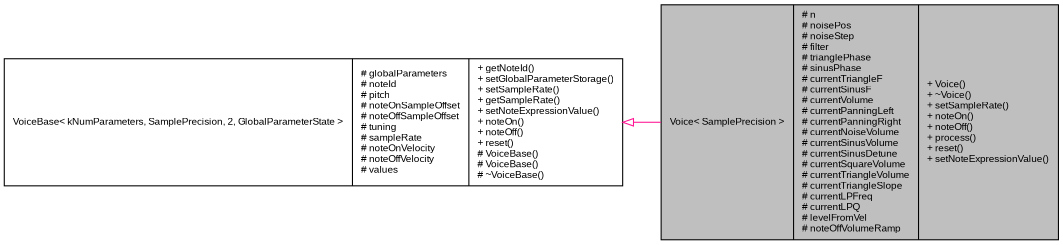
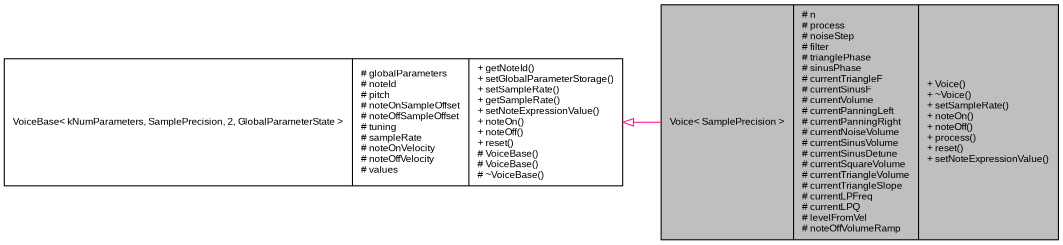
(827, 26) -> (823, 26)
